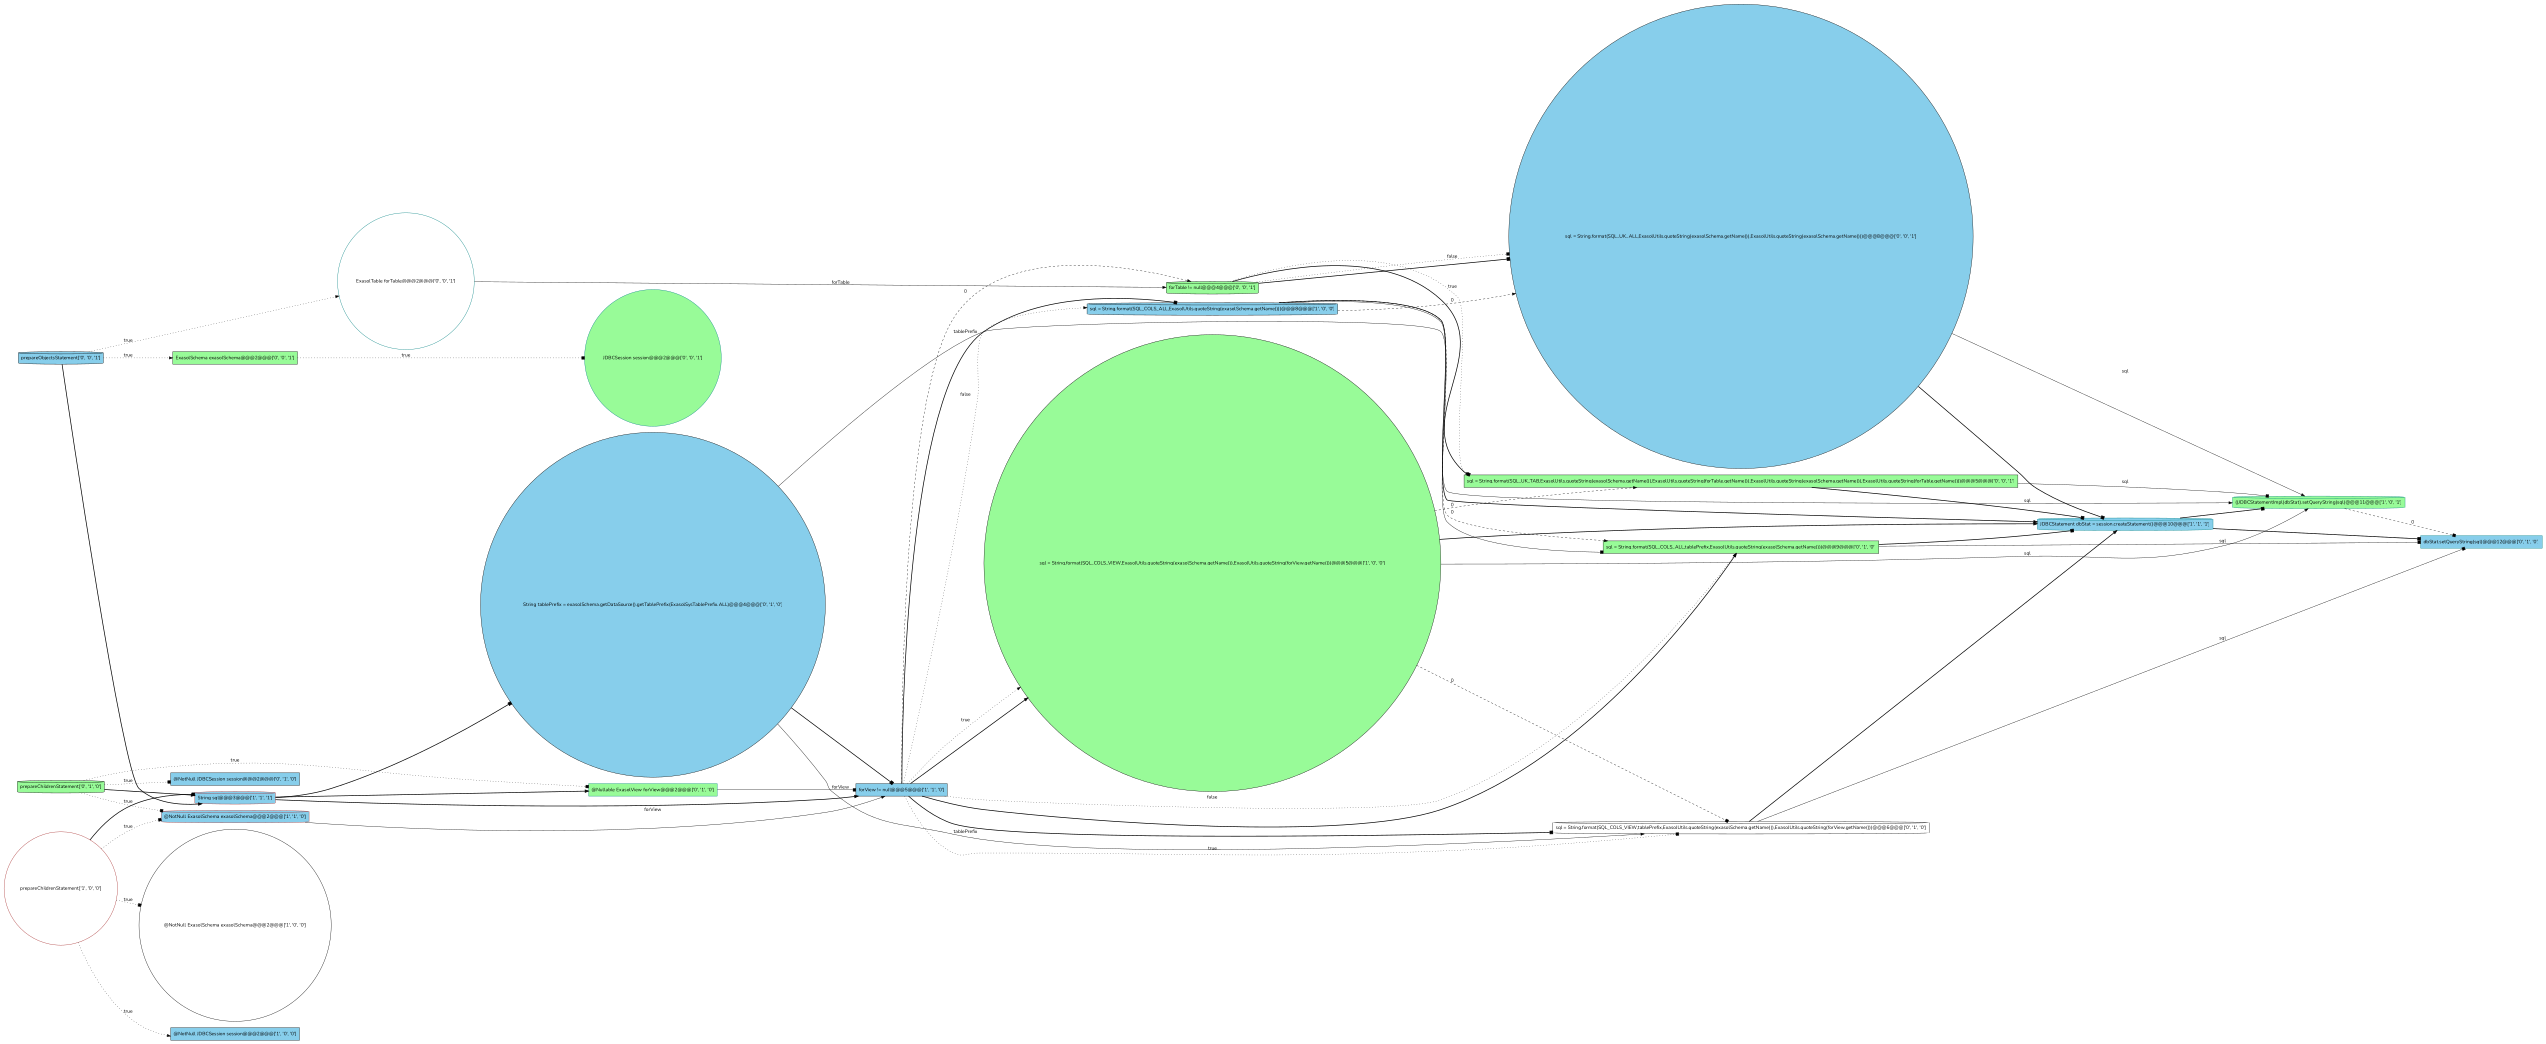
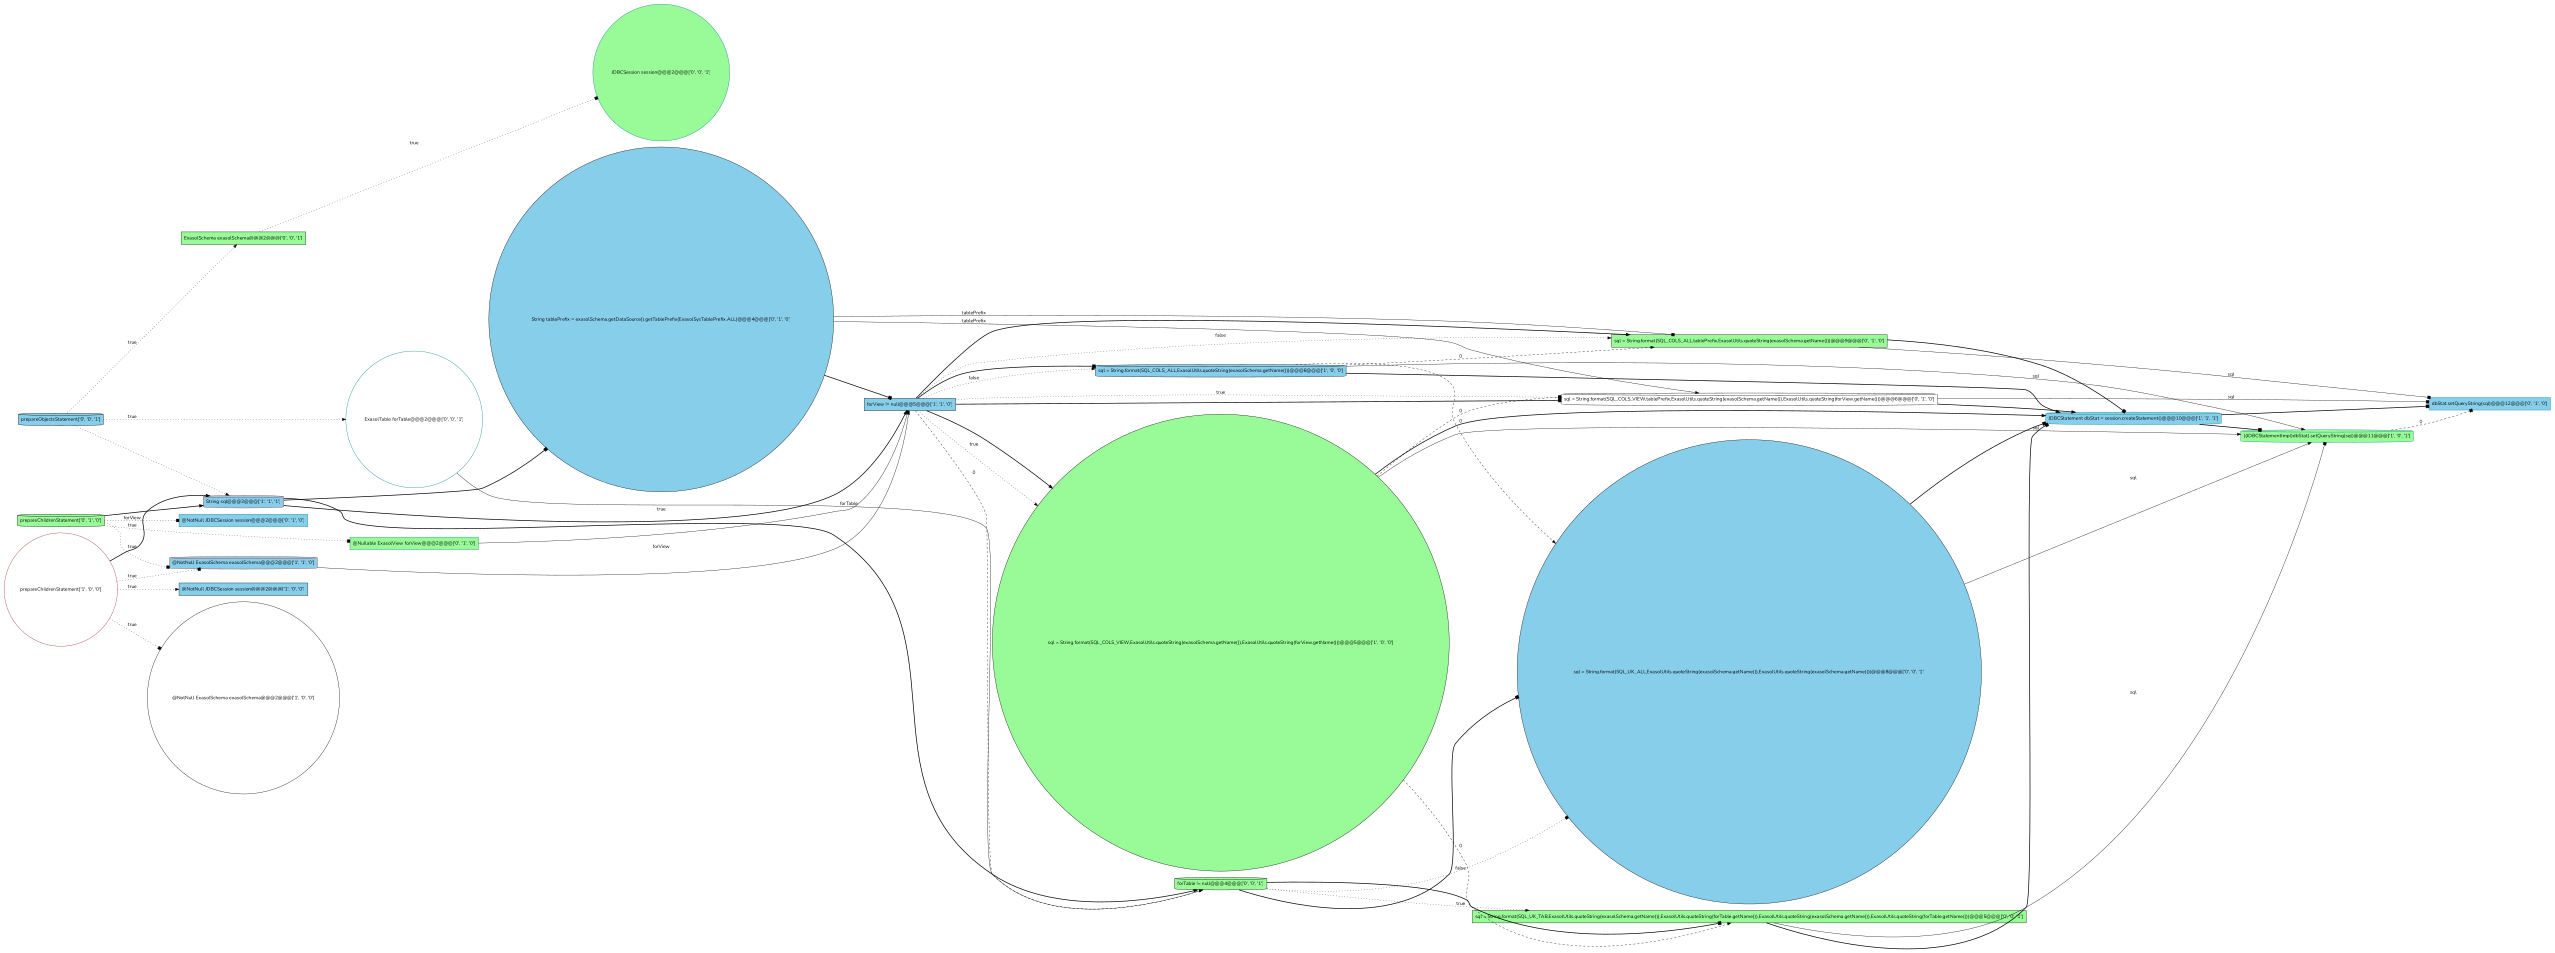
(100, 609) -> (150, 460)
(235, 779) -> (243, 520)
(128, 781) -> (132, 518)
(841, 787) -> (661, 509)
(430, 794) -> (848, 548)
(135, 804) -> (145, 514)
